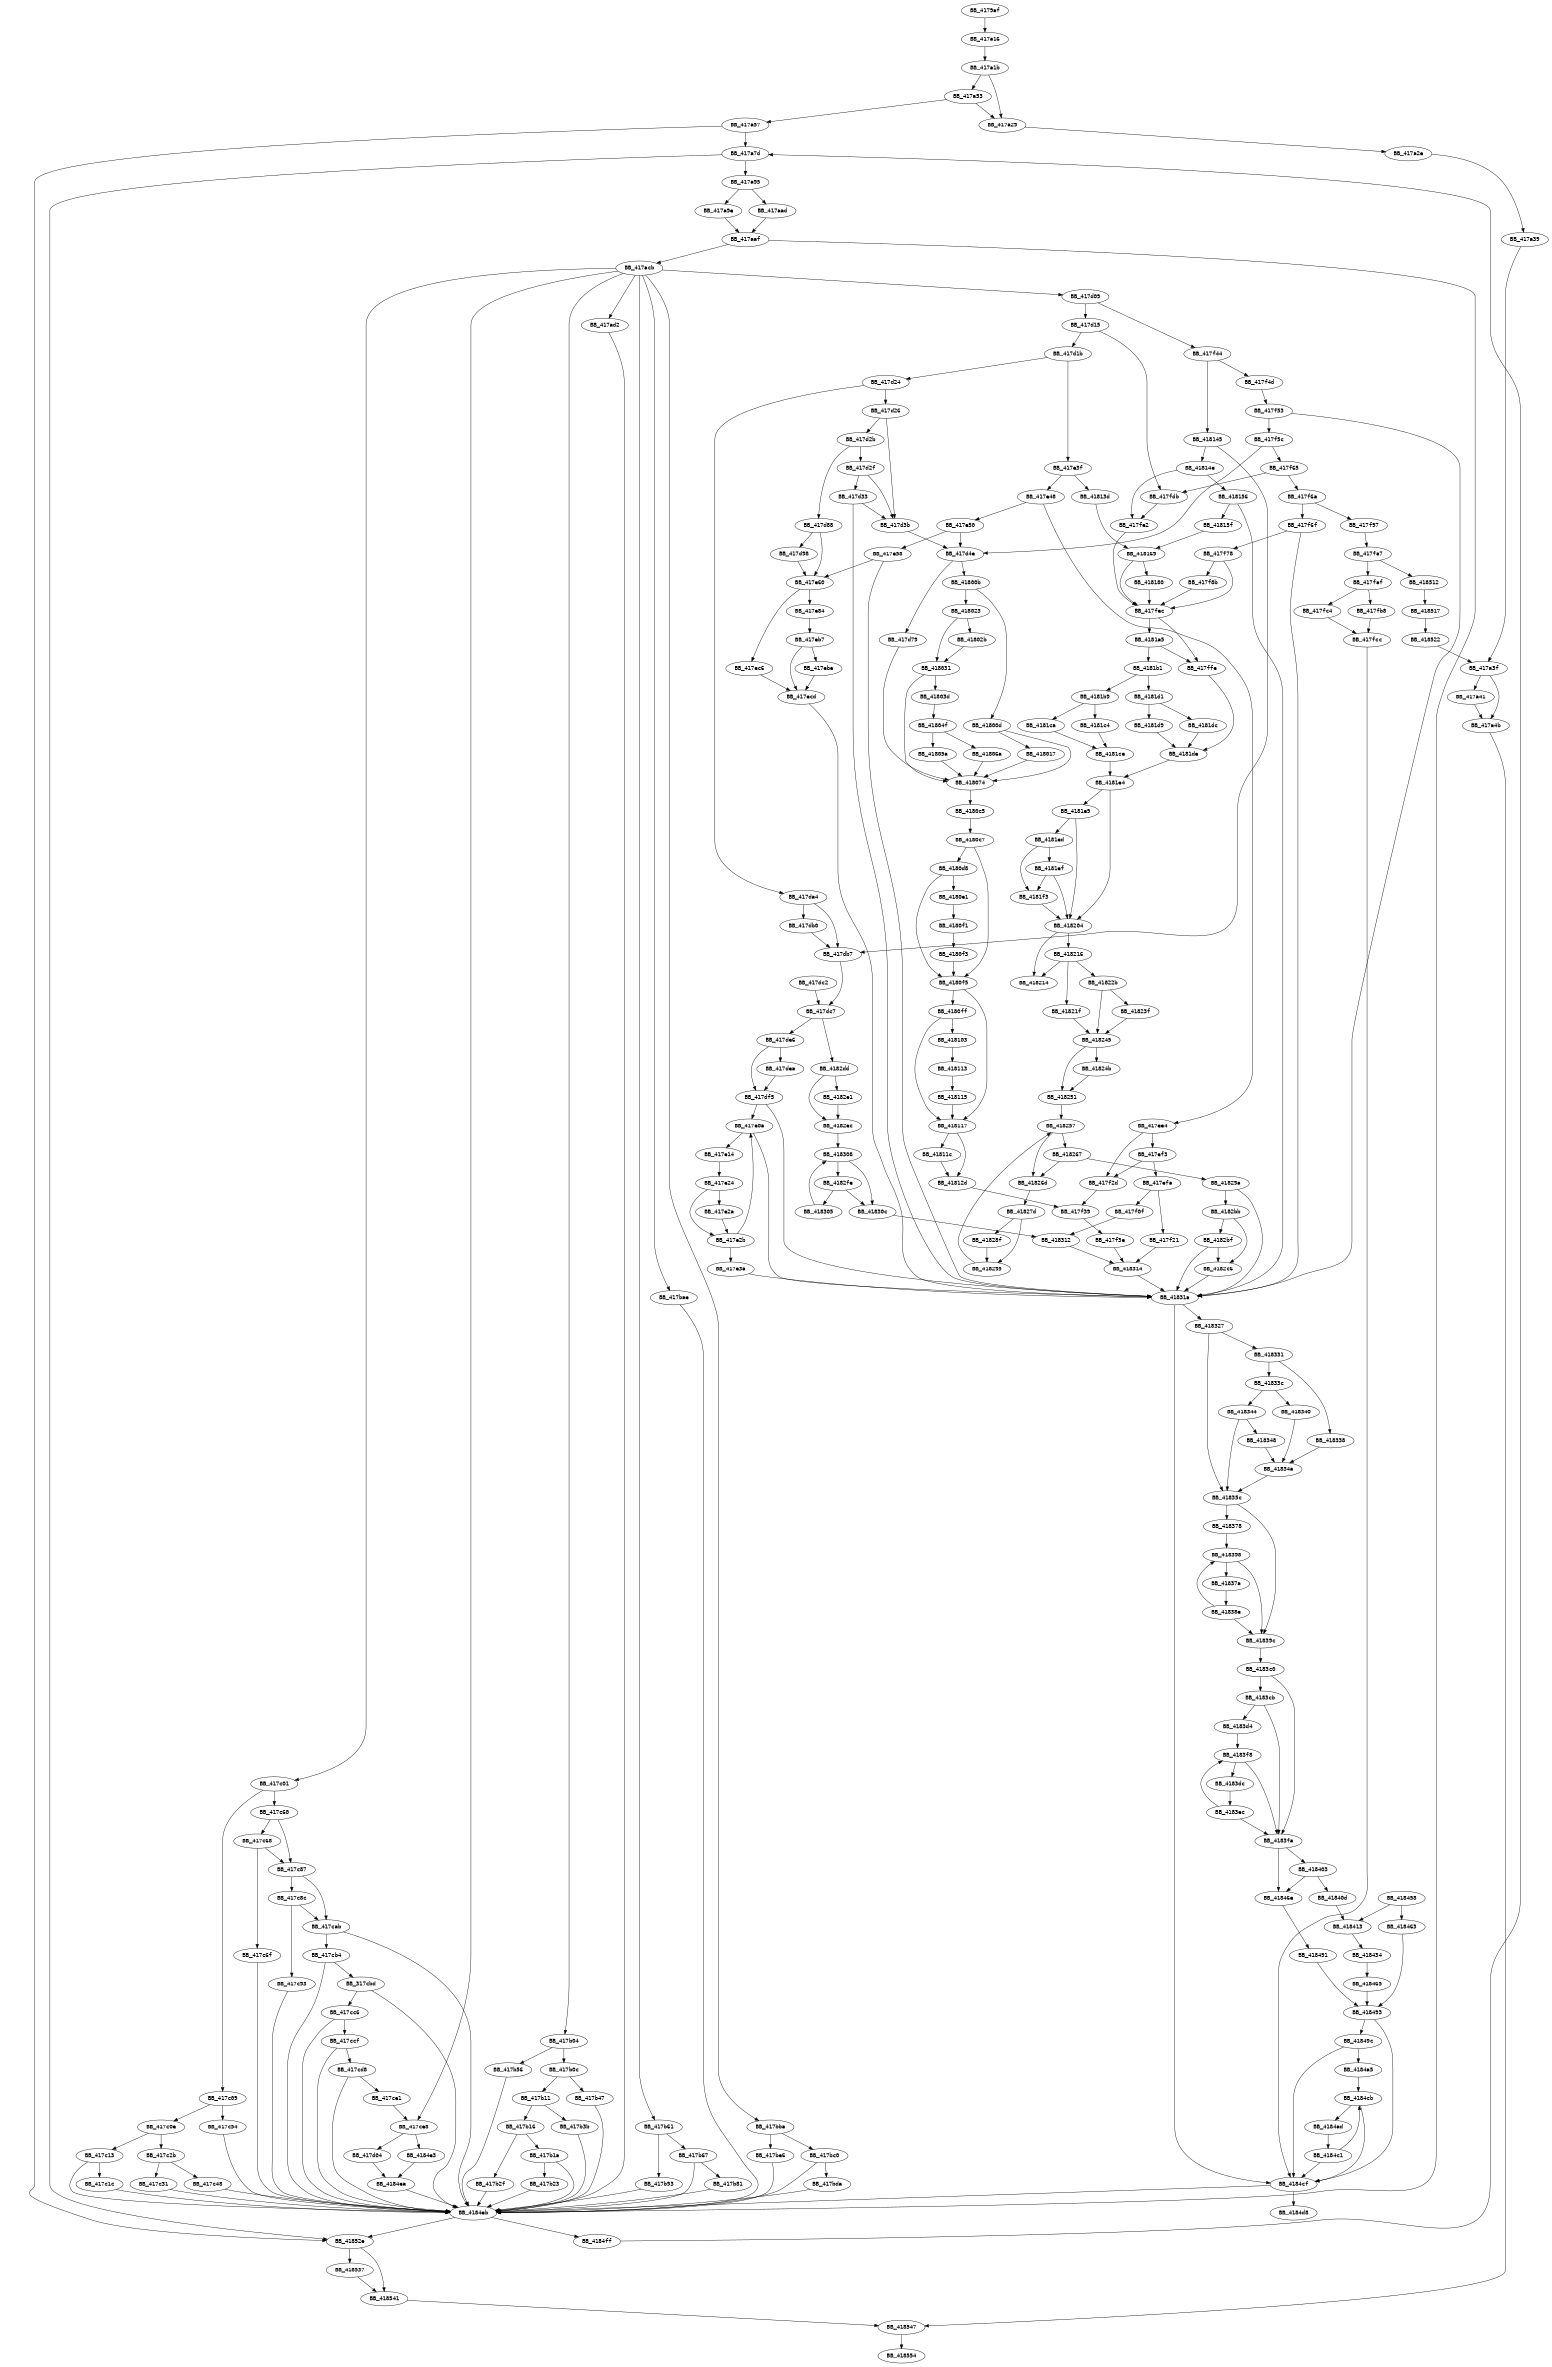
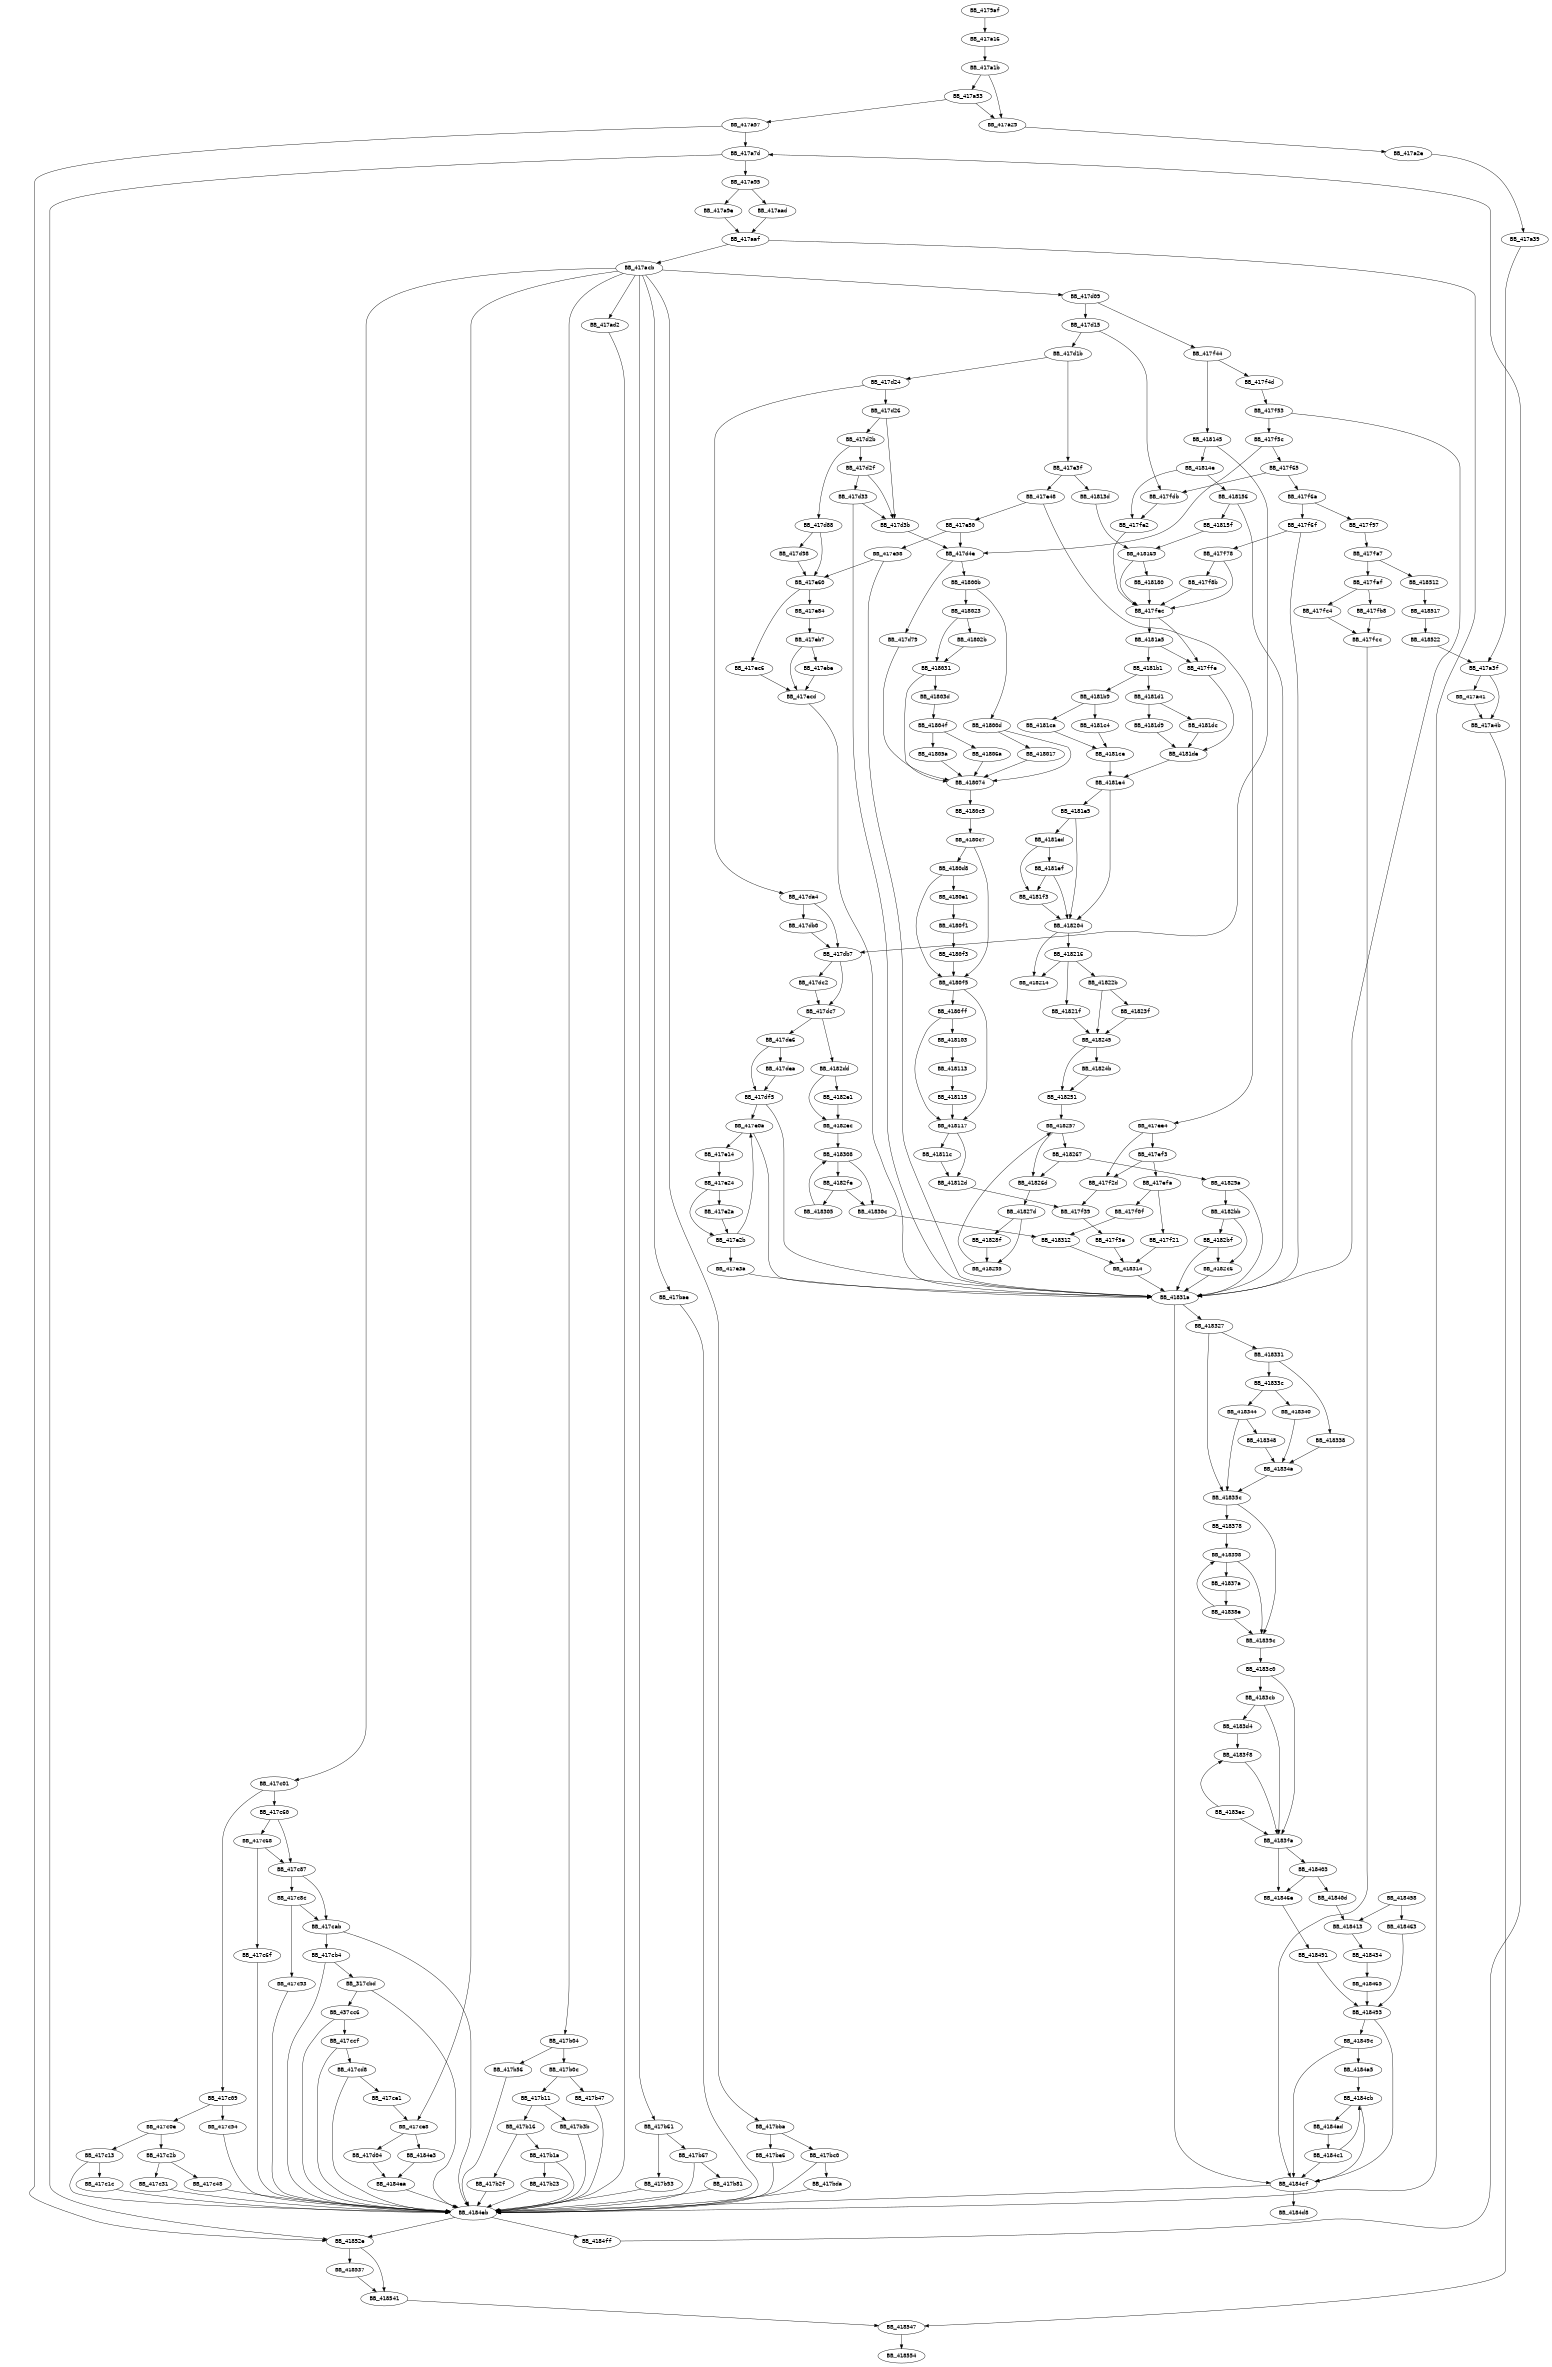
none -> (827, 967)
(1230, 1784) -> none
(345, 2013) -> (345, 2013)
